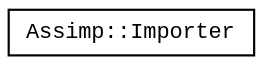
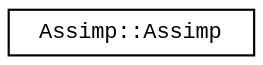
(131, 33) -> (131, 33)
